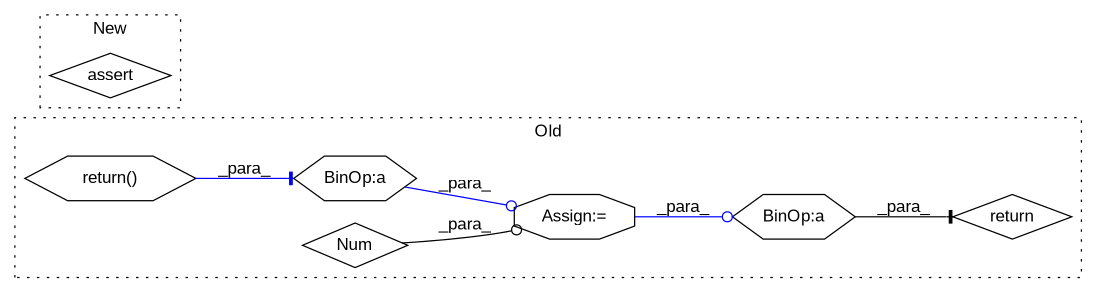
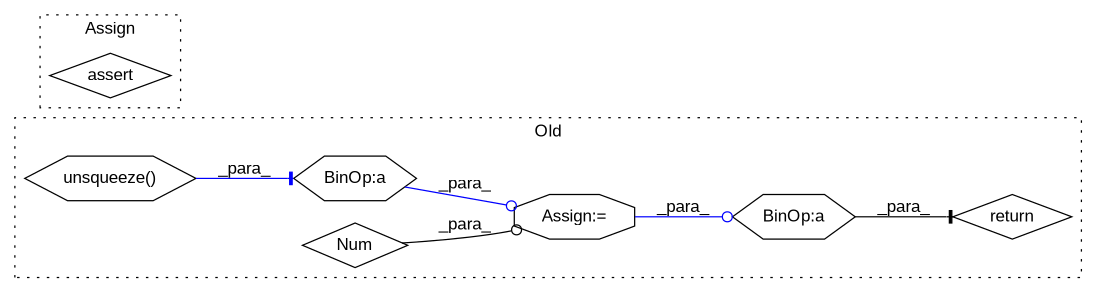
(110, 29) -> (110, 29)
(110, 178) -> (110, 178)
